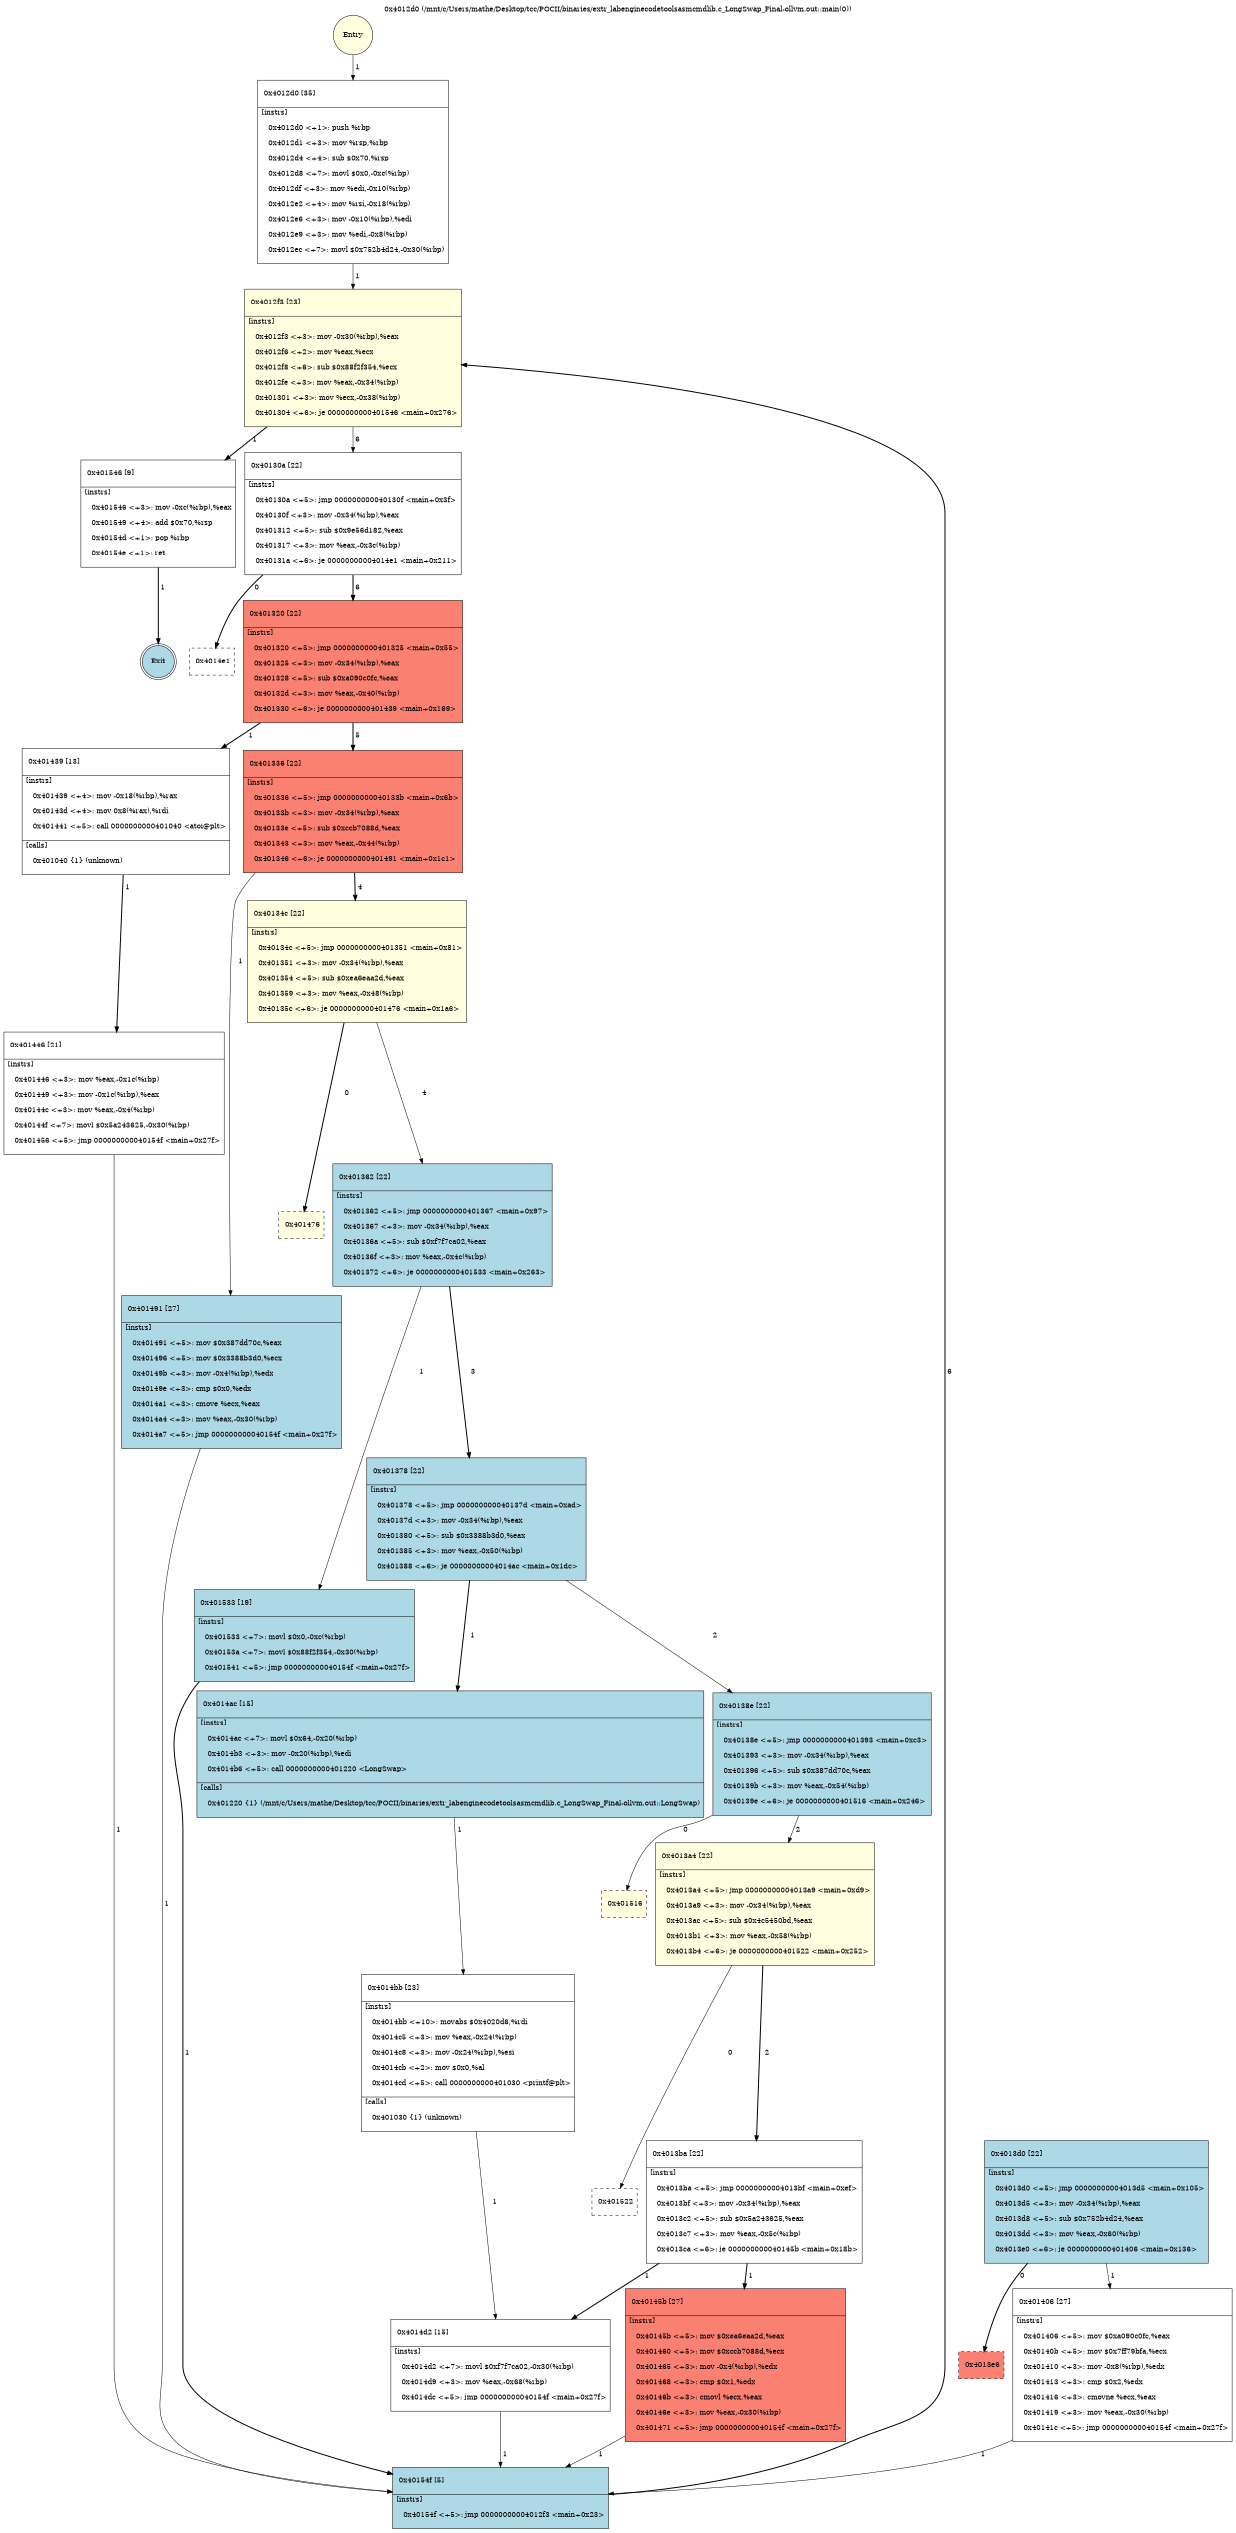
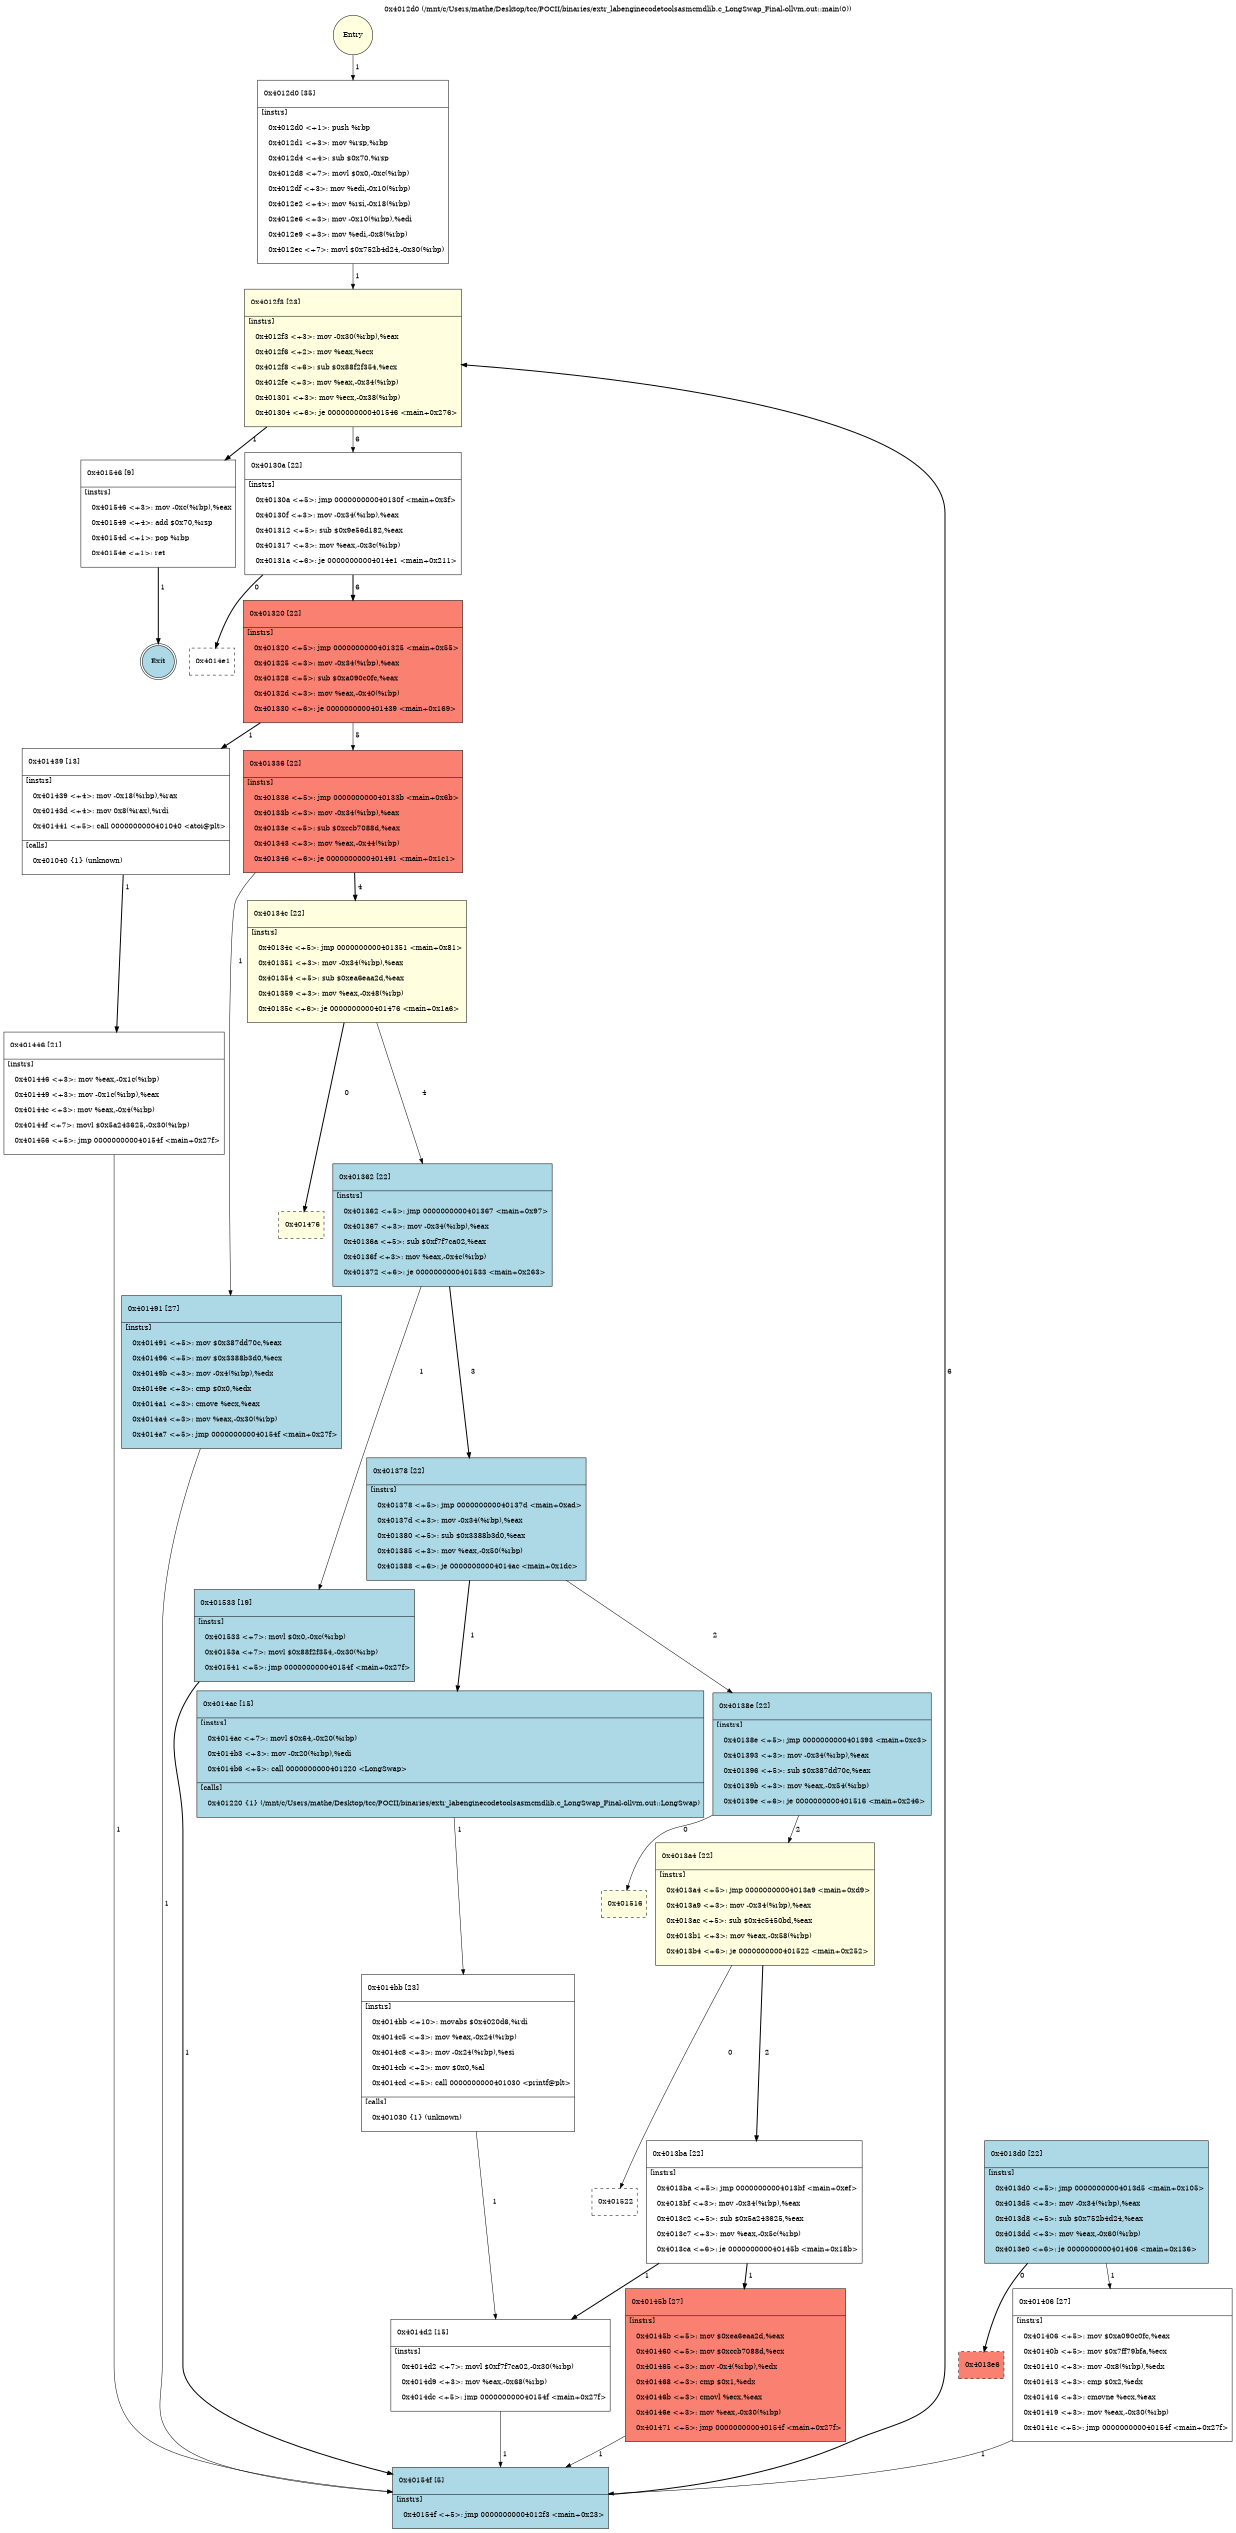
(353, 734) -> (353, 734)
